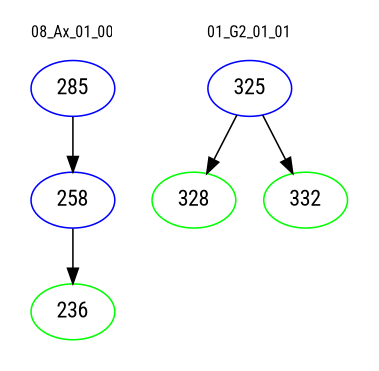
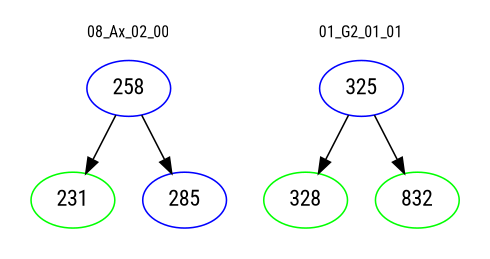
(73, 33) -> (129, 33)
(73, 137) -> (153, 137)
(306, 200) -> (417, 200)
(73, 312) -> (73, 200)
